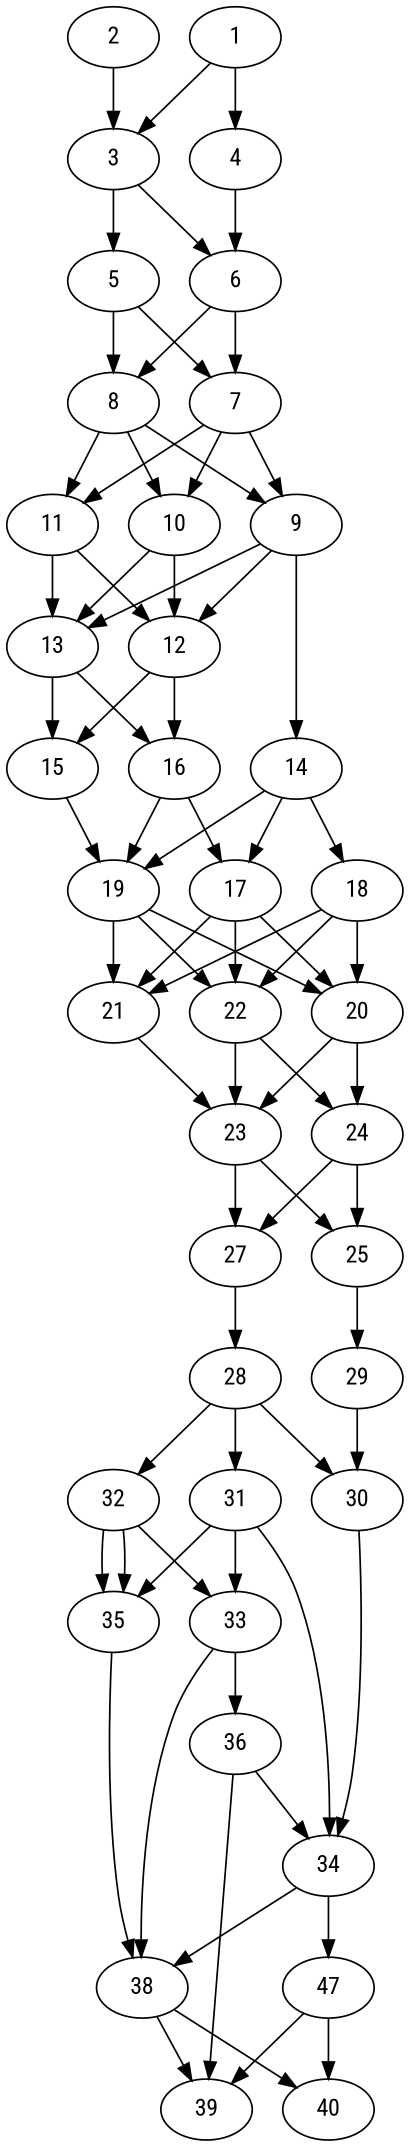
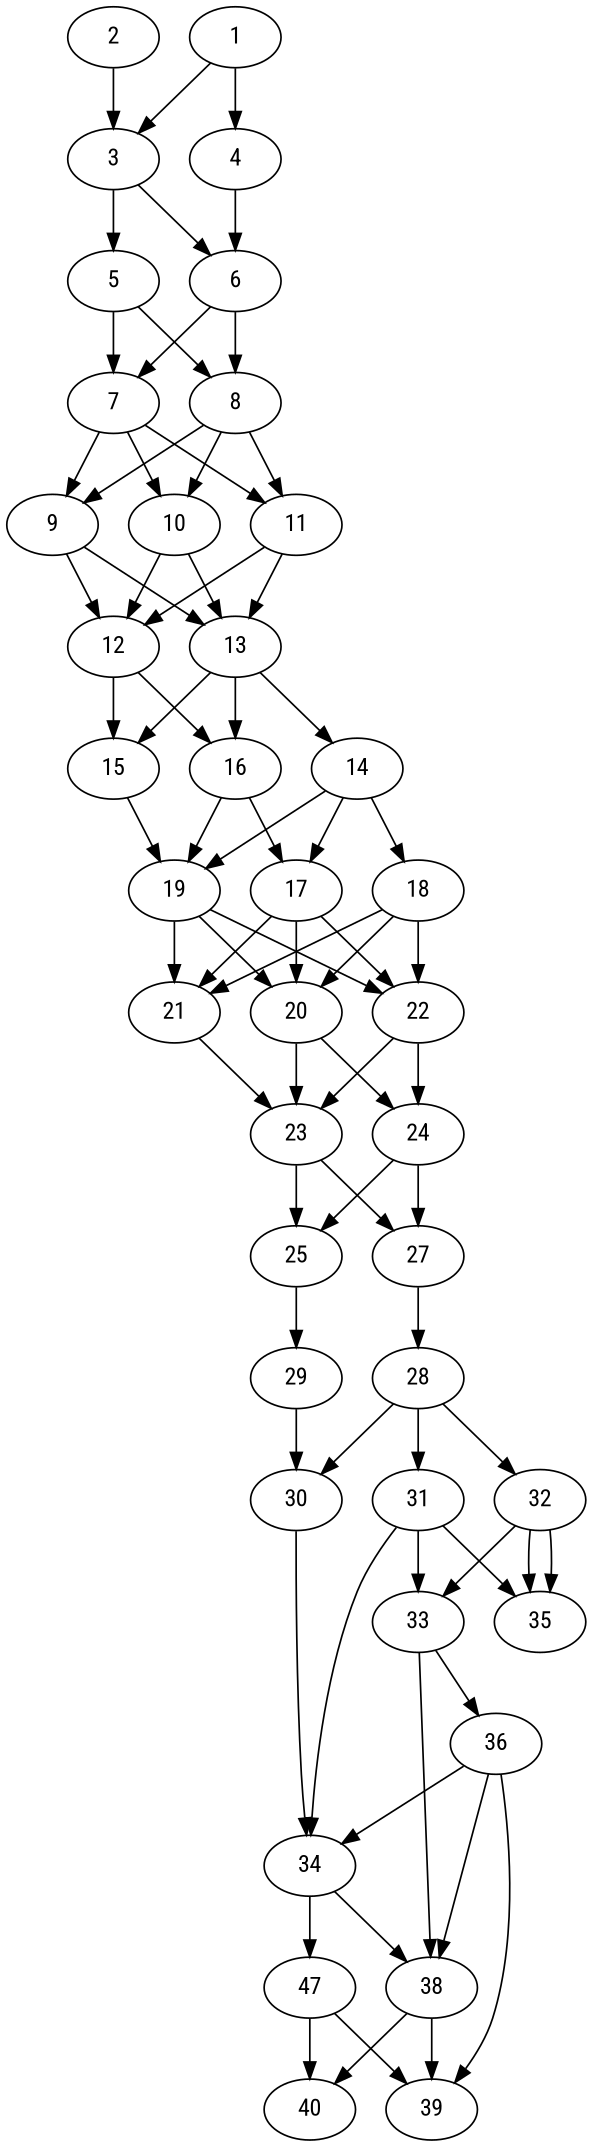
(296, 638) -> (290, 702)
(110, 1797) -> (466, 1857)
